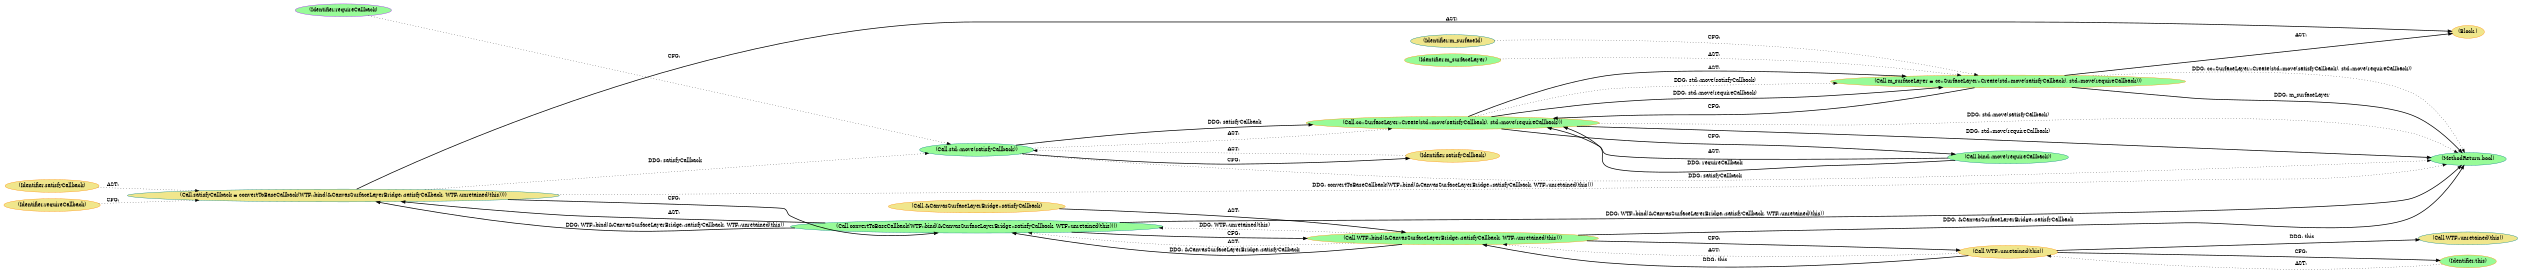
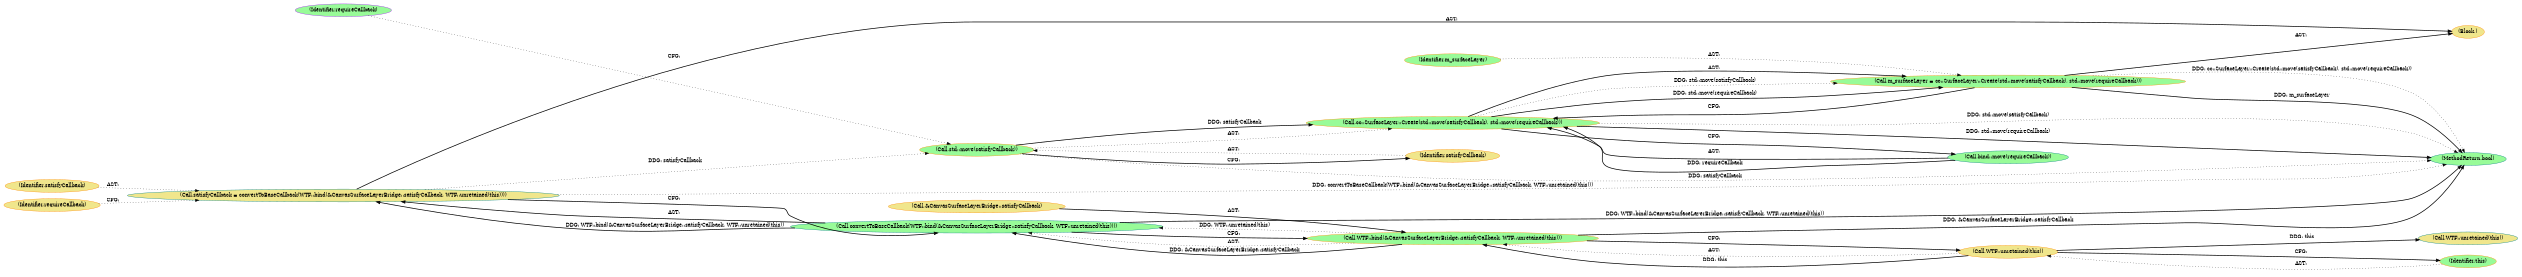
(1453, 41) -> none
(977, 150) -> (977, 150)
